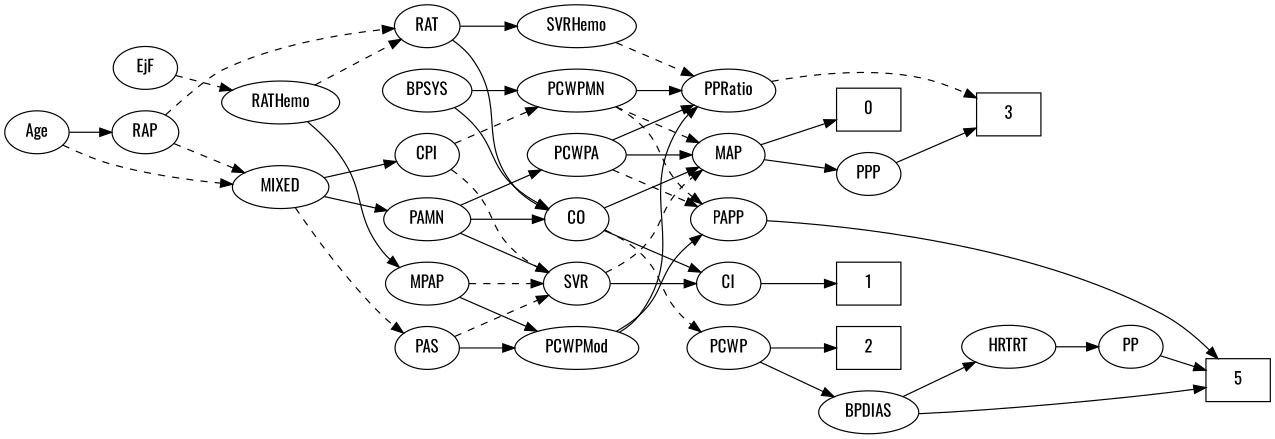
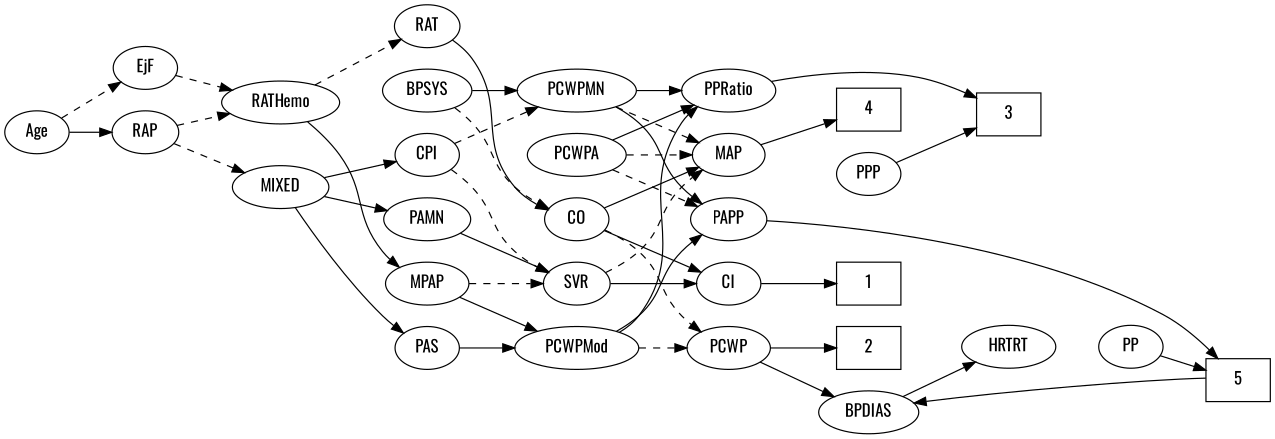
(577, 26) -> none
(266, 53) -> (198, 121)
(870, 73) -> (870, 73)
(869, 110) -> (869, 110)
(487, 143) -> (487, 143)
(656, 146) -> (656, 146)
(652, 155) -> (652, 155)
(794, 164) -> none
(140, 171) -> (86, 103)
(495, 190) -> none
(502, 219) -> none
(341, 270) -> (341, 270)
(492, 320) -> none
(1071, 347) -> none
none -> (657, 348)
(1057, 404) -> (1066, 387)
